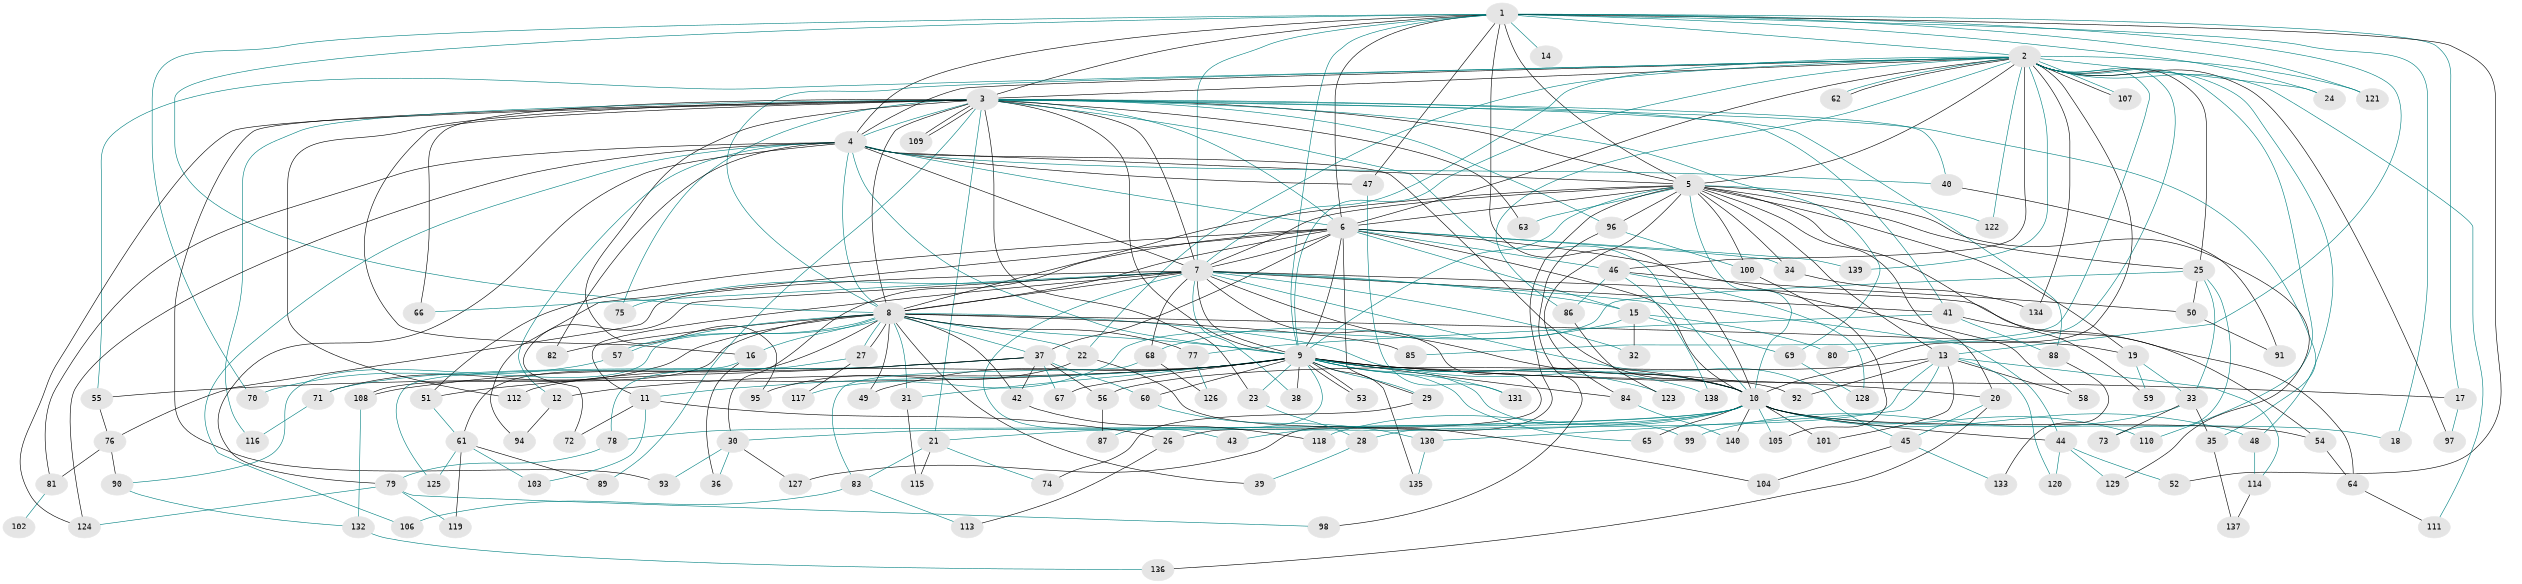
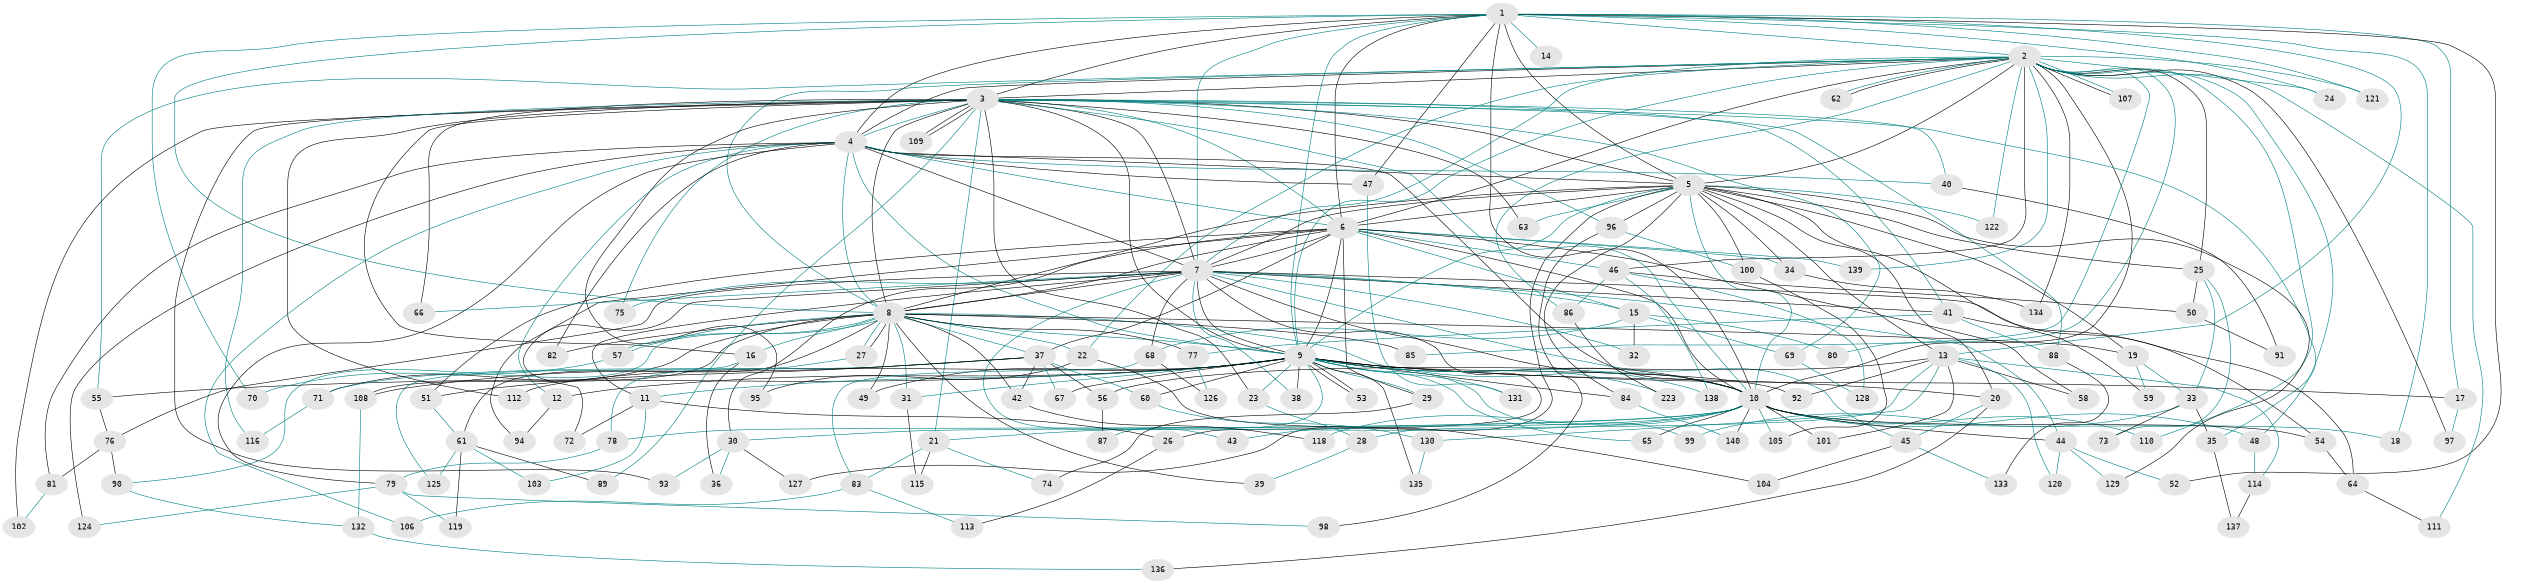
(236, 130) -> (264, 123)
(798, 399) -> none
(1669, 399) -> (1669, 399)
